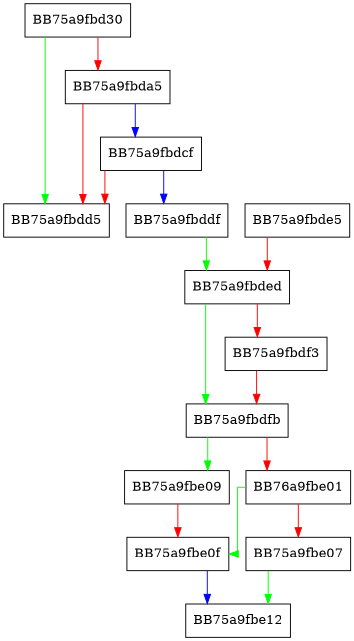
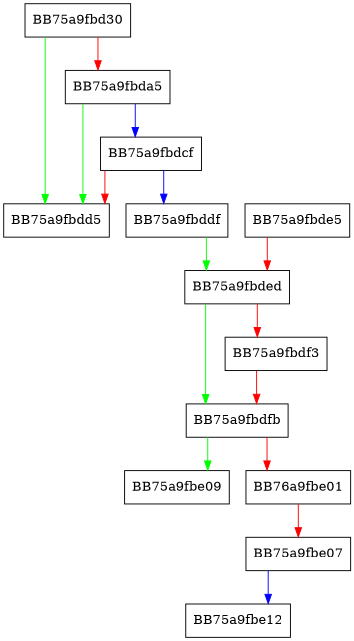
(83, 149) -> (83, 149)
(178, 554) -> none
(268, 583) -> (268, 583)
